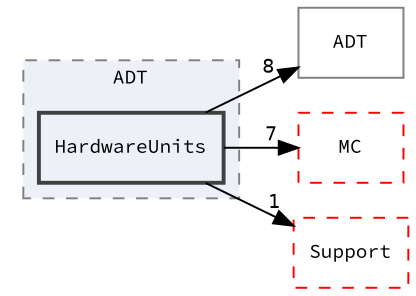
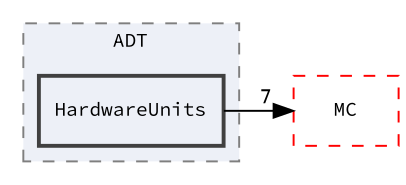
(351, 43) -> none
(351, 253) -> none
